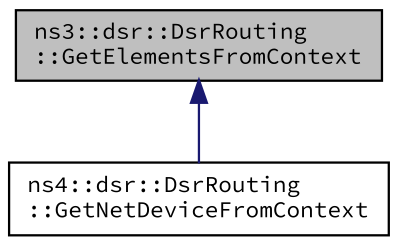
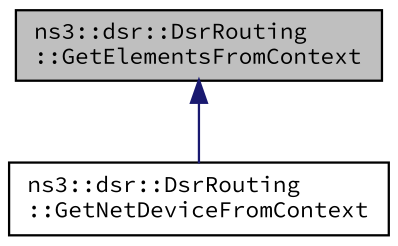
(199, 199) -> (199, 199)
